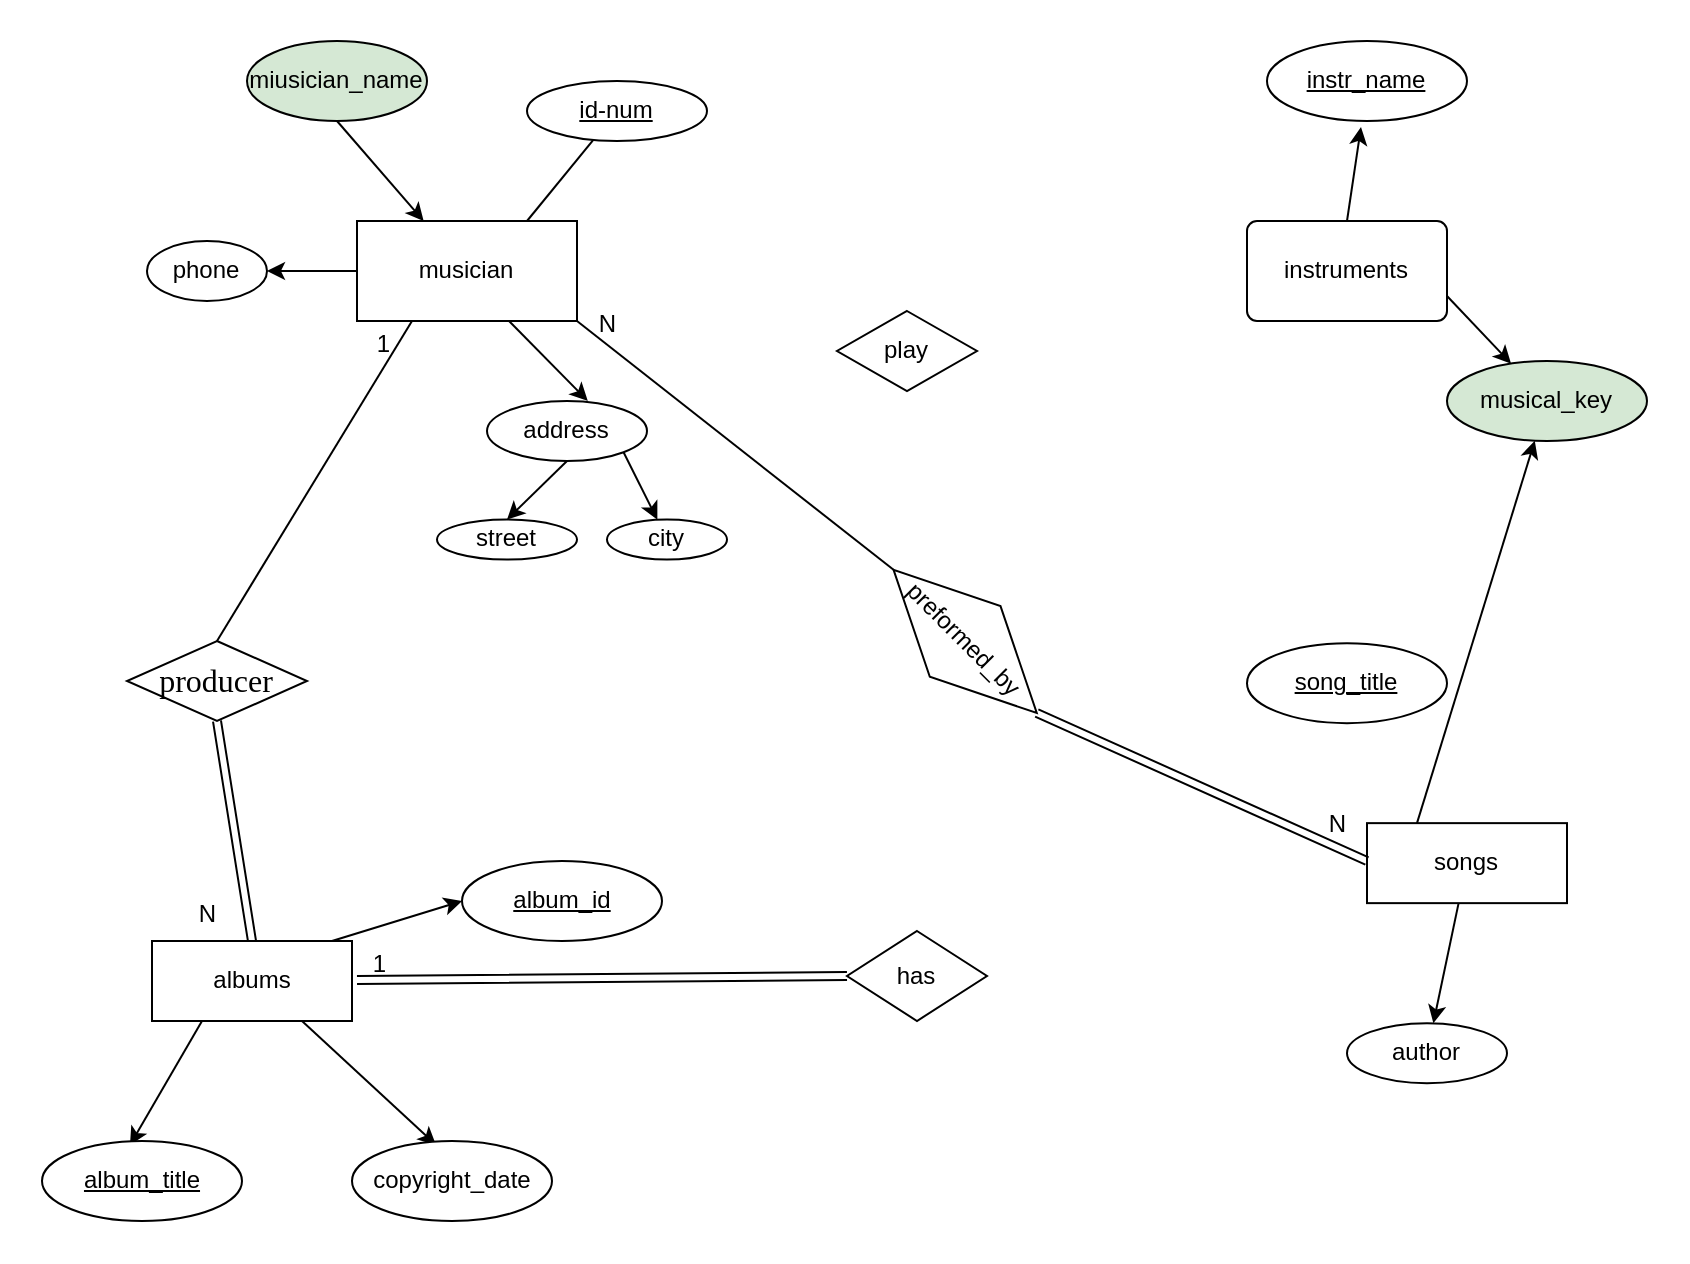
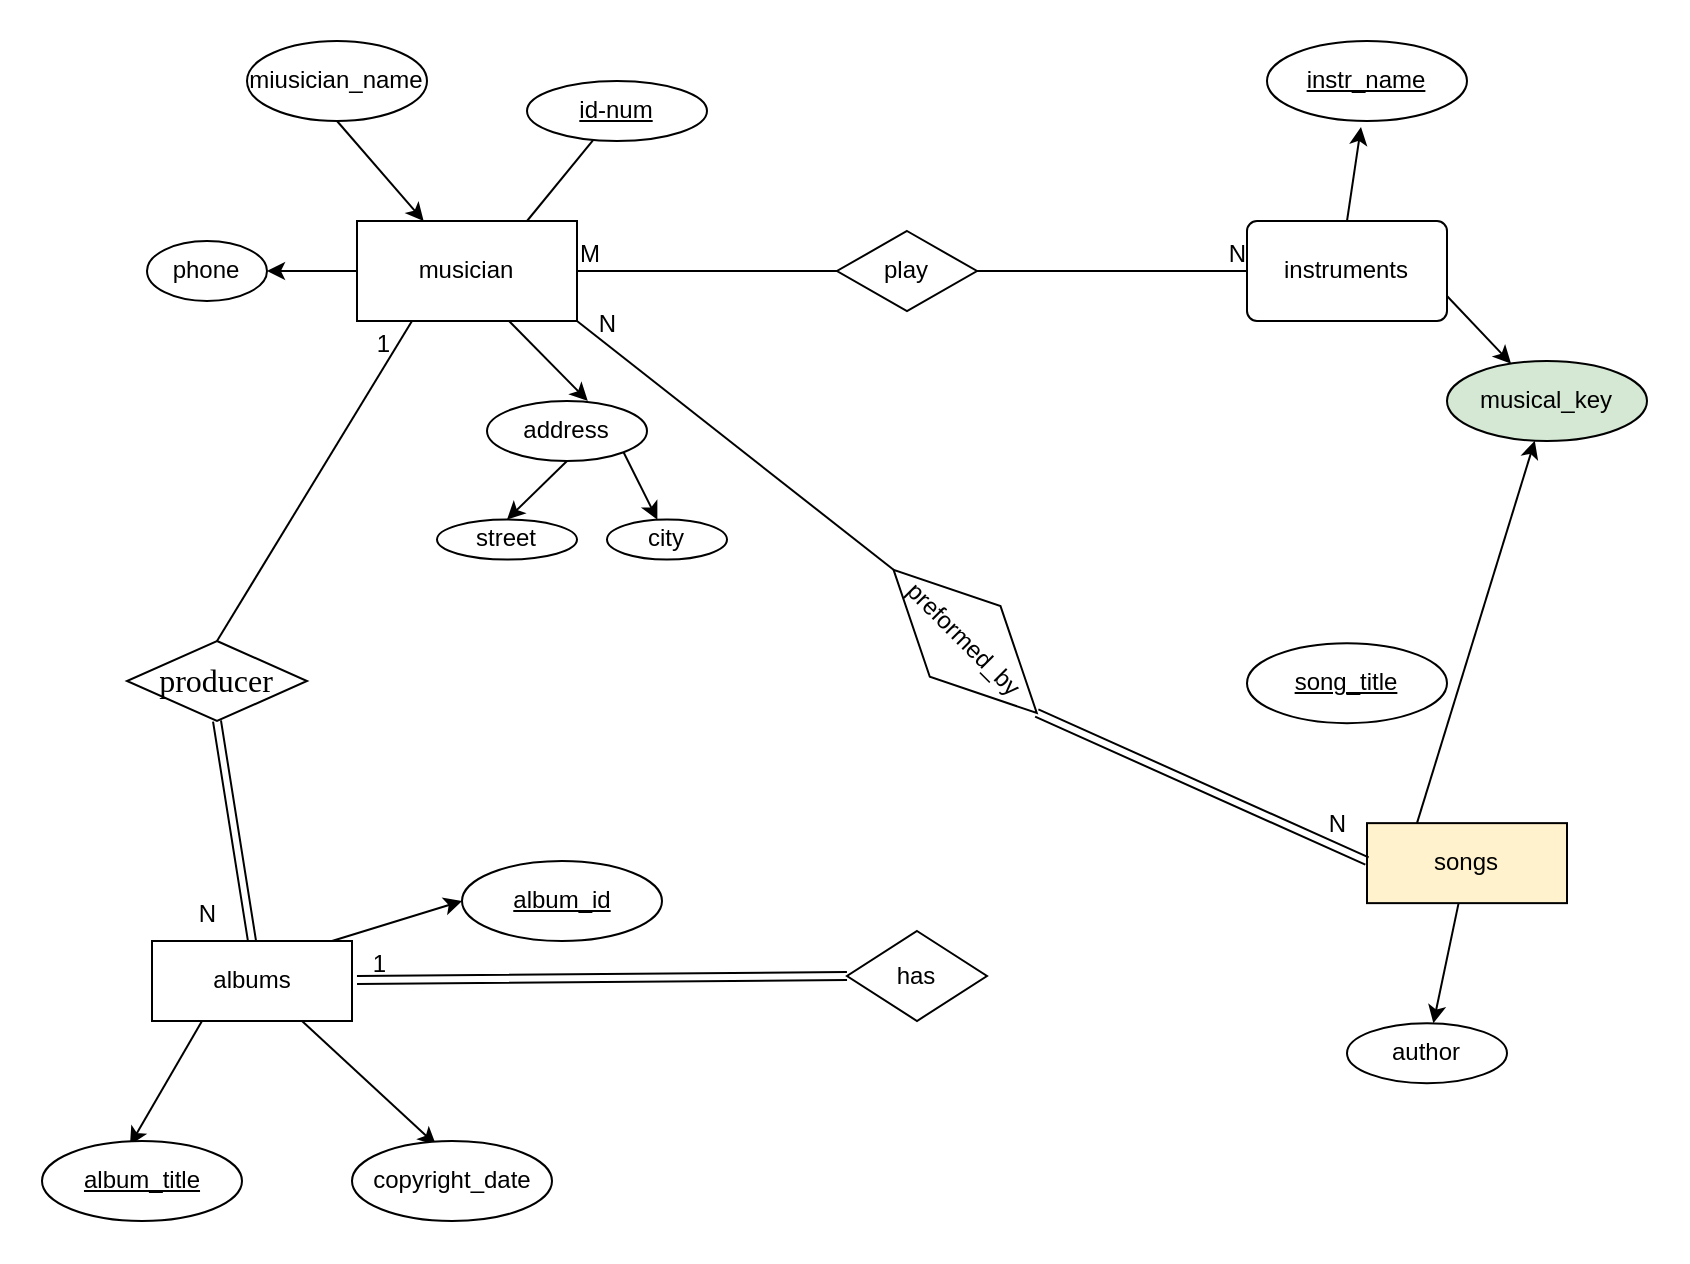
(337, 81) -> (337, 81)
none -> (1108, 271)
(907, 351) -> (907, 271)
(1467, 863) -> (1467, 863)
